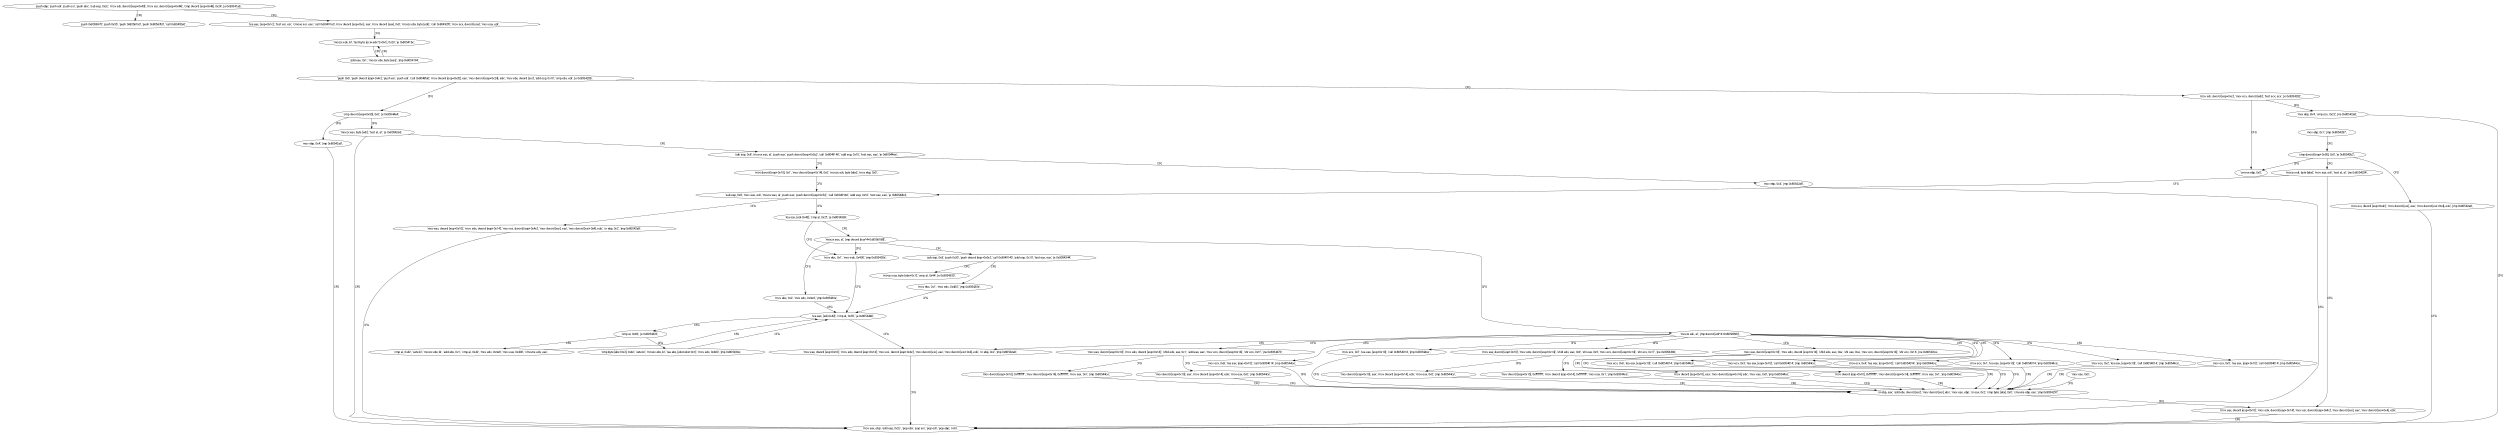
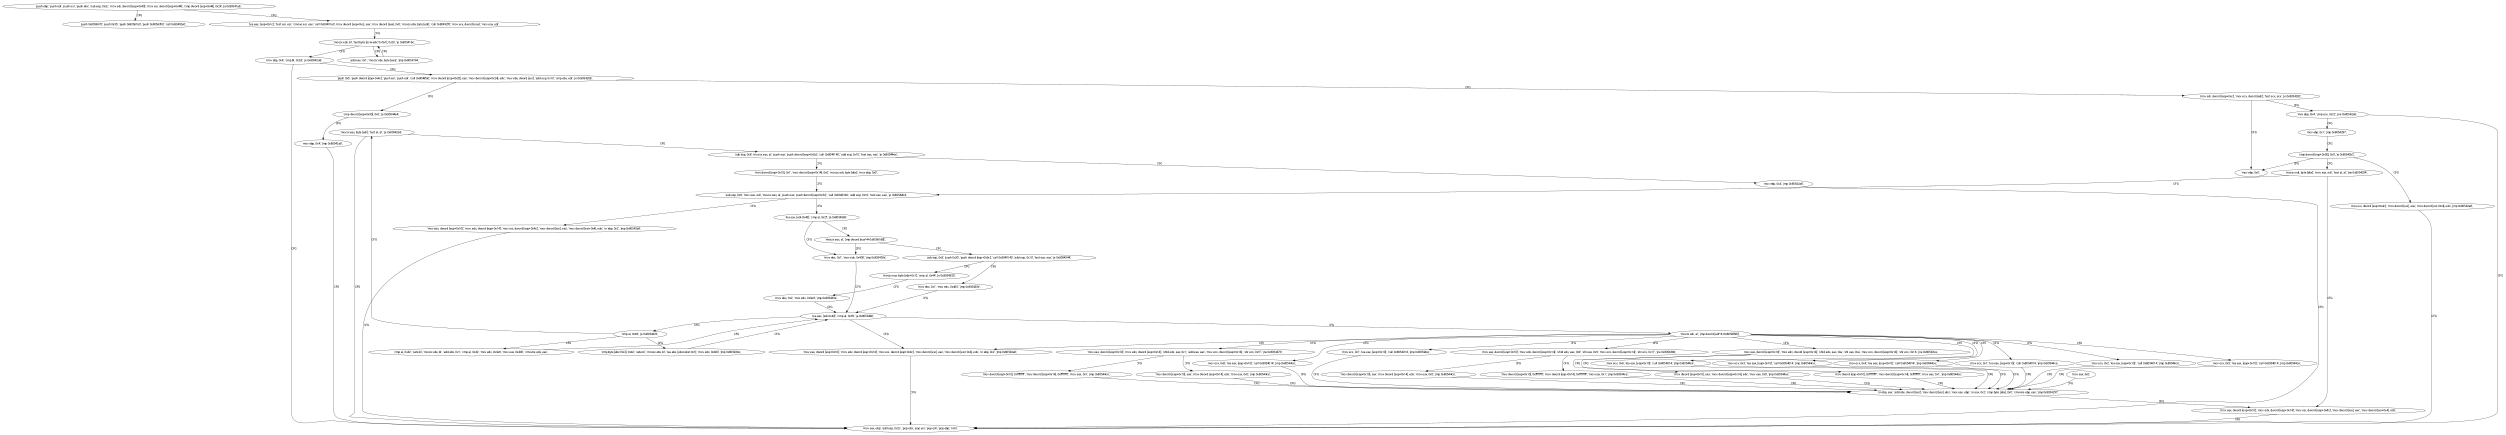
none -> (294, 60)
(372, 122) -> (403, 324)
none -> (2327, 122)
(2251, 173) -> (2251, 173)
(1314, 245) -> (1277, 325)
(807, 262) -> (872, 289)
(2081, 375) -> (2081, 375)
